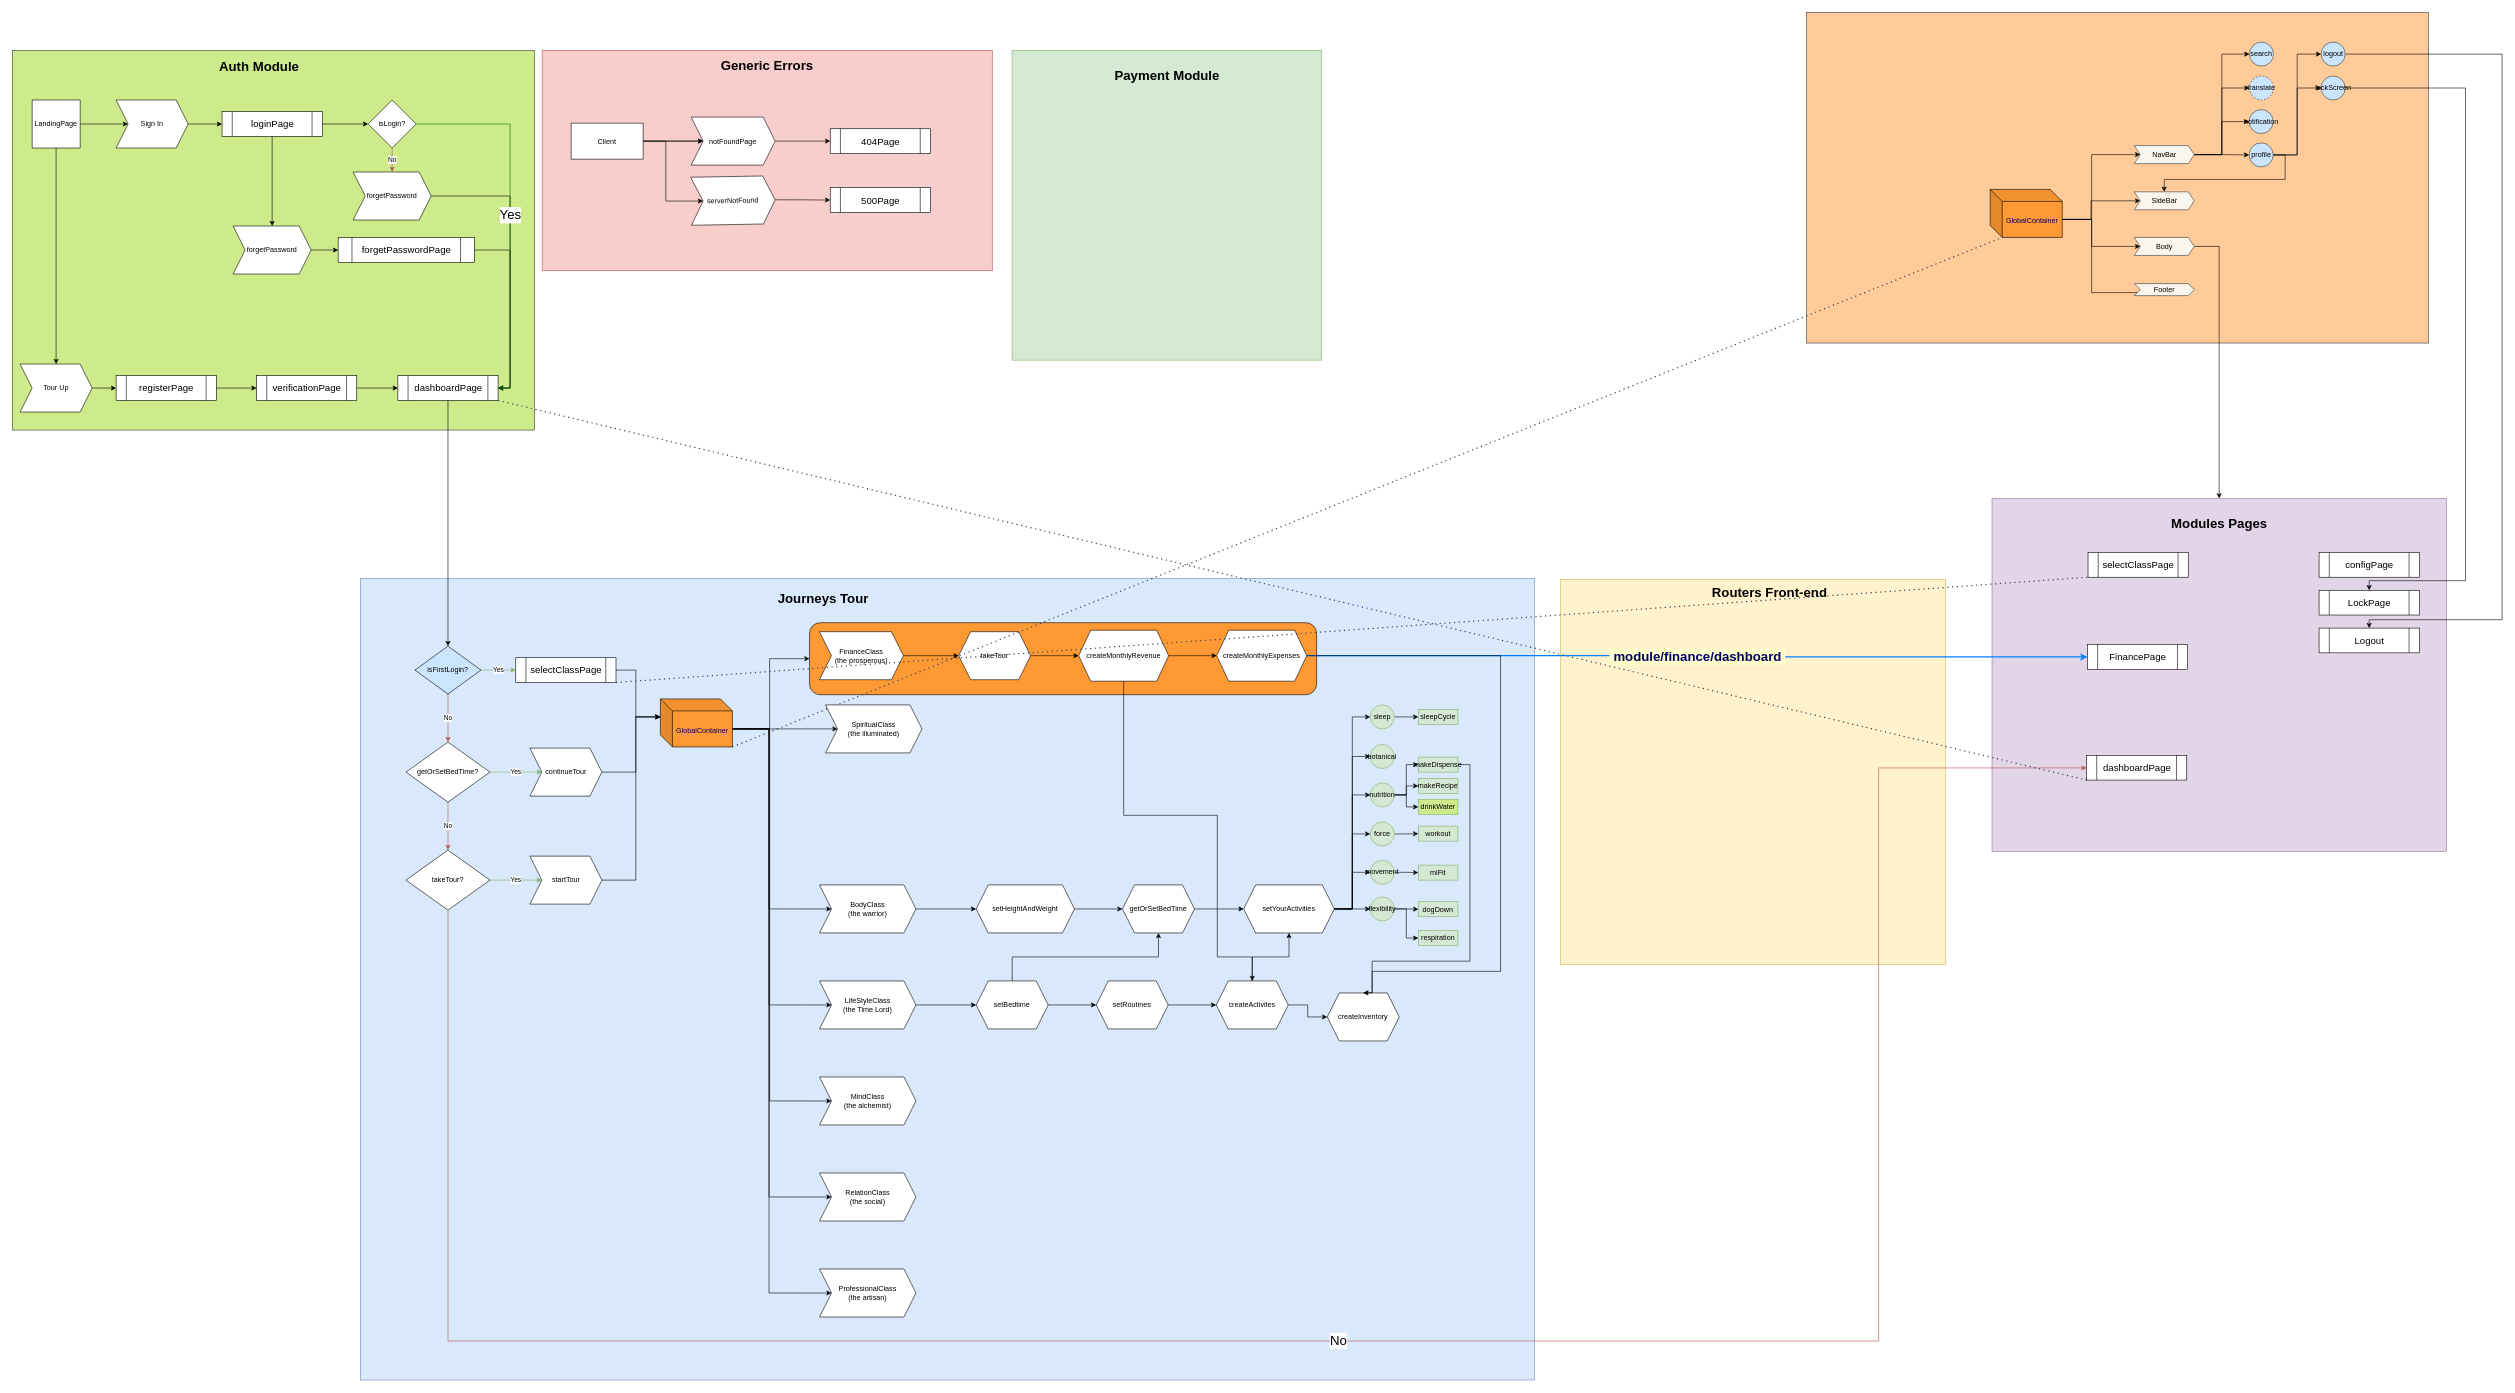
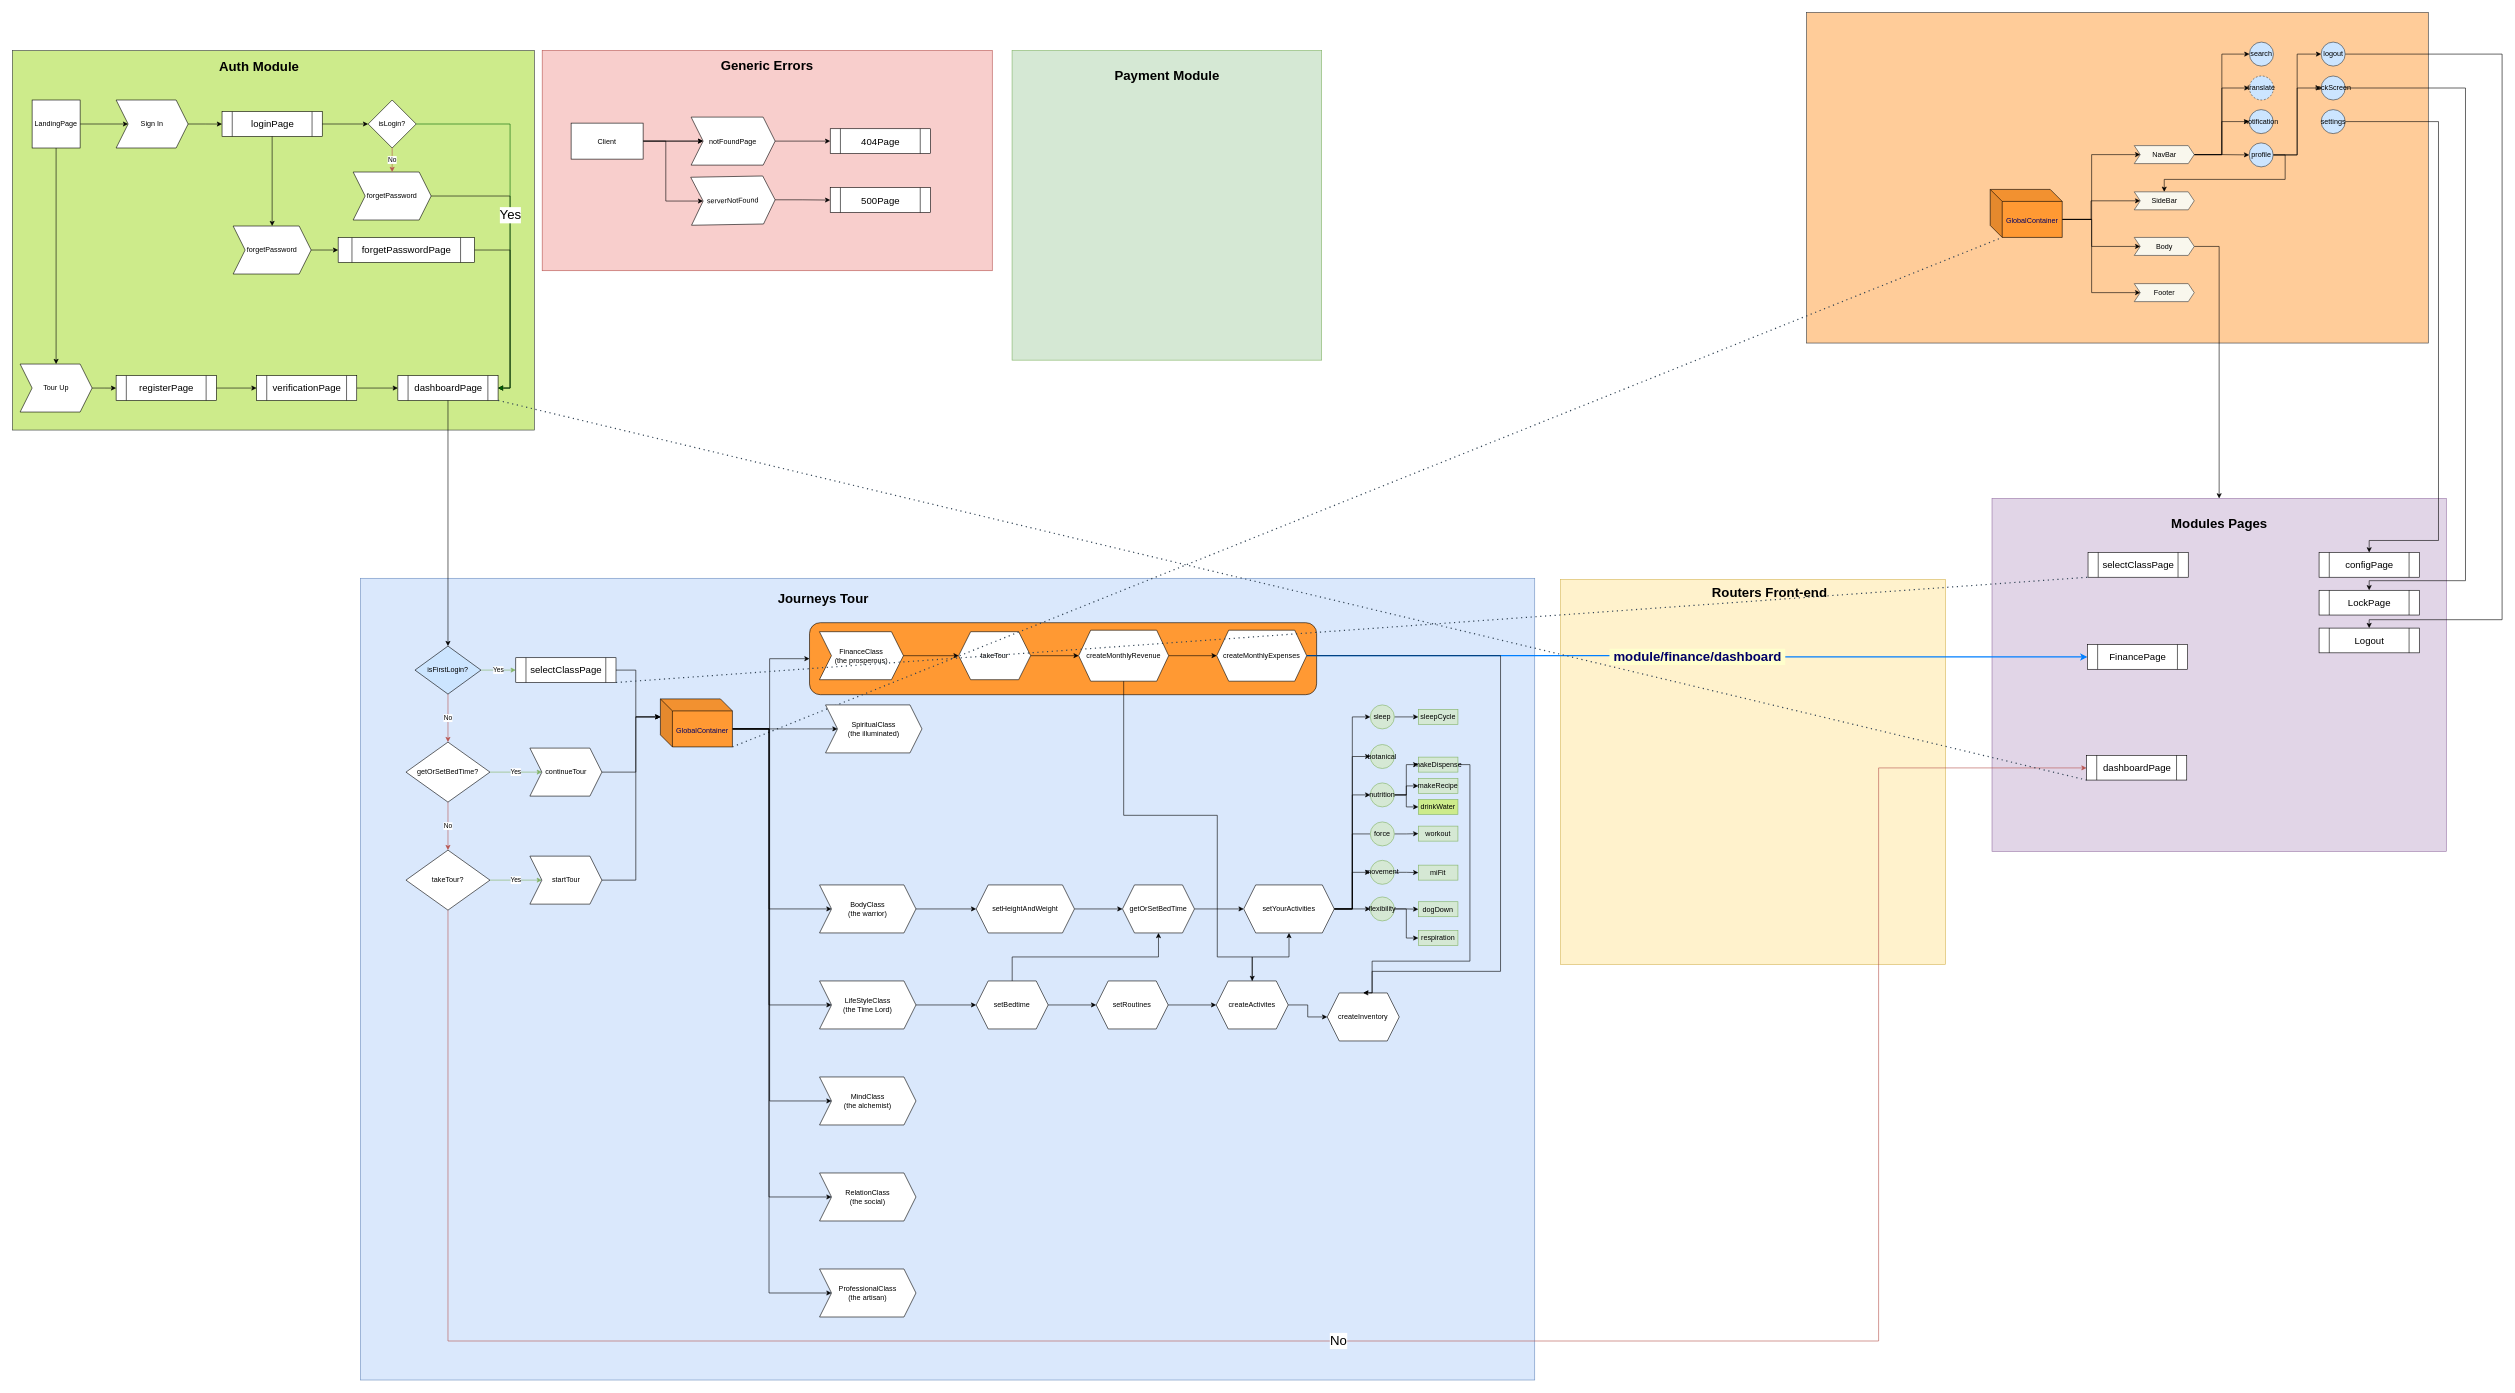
none -> (2333, 122)
(2164, 290) -> (2164, 293)
none -> (2438, 323)
(1364, 834) -> (1366, 834)
